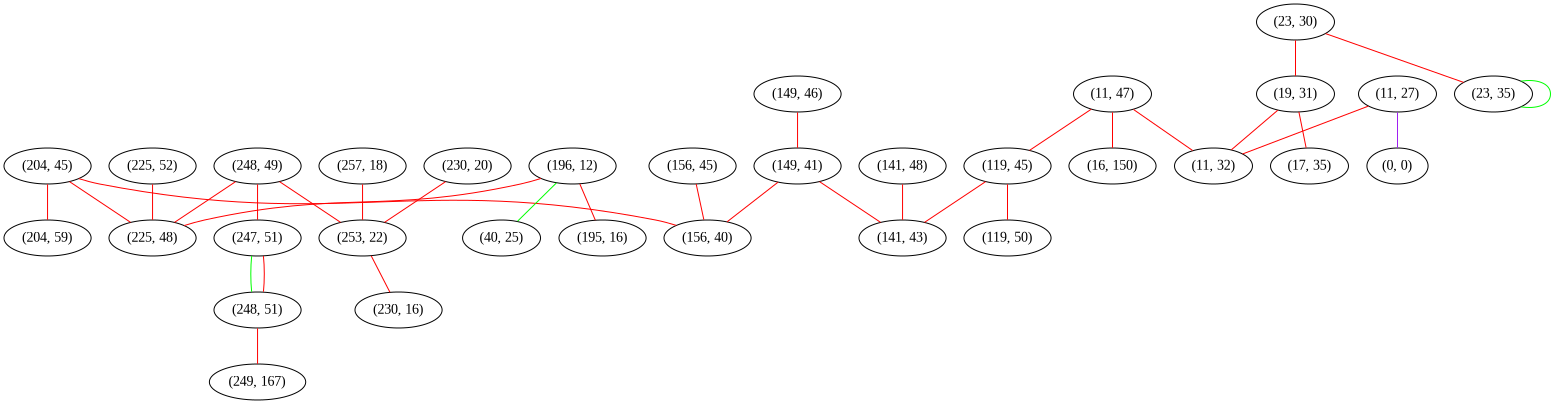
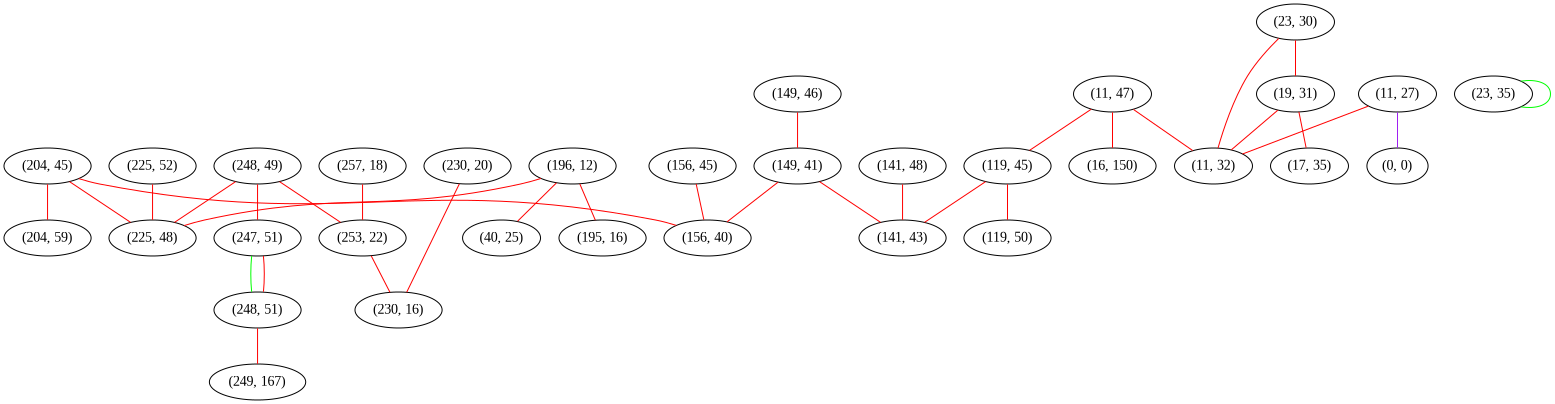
(1395, 58) -> (1240, 89)
(541, 198) -> (541, 198)
(406, 208) -> (433, 238)
